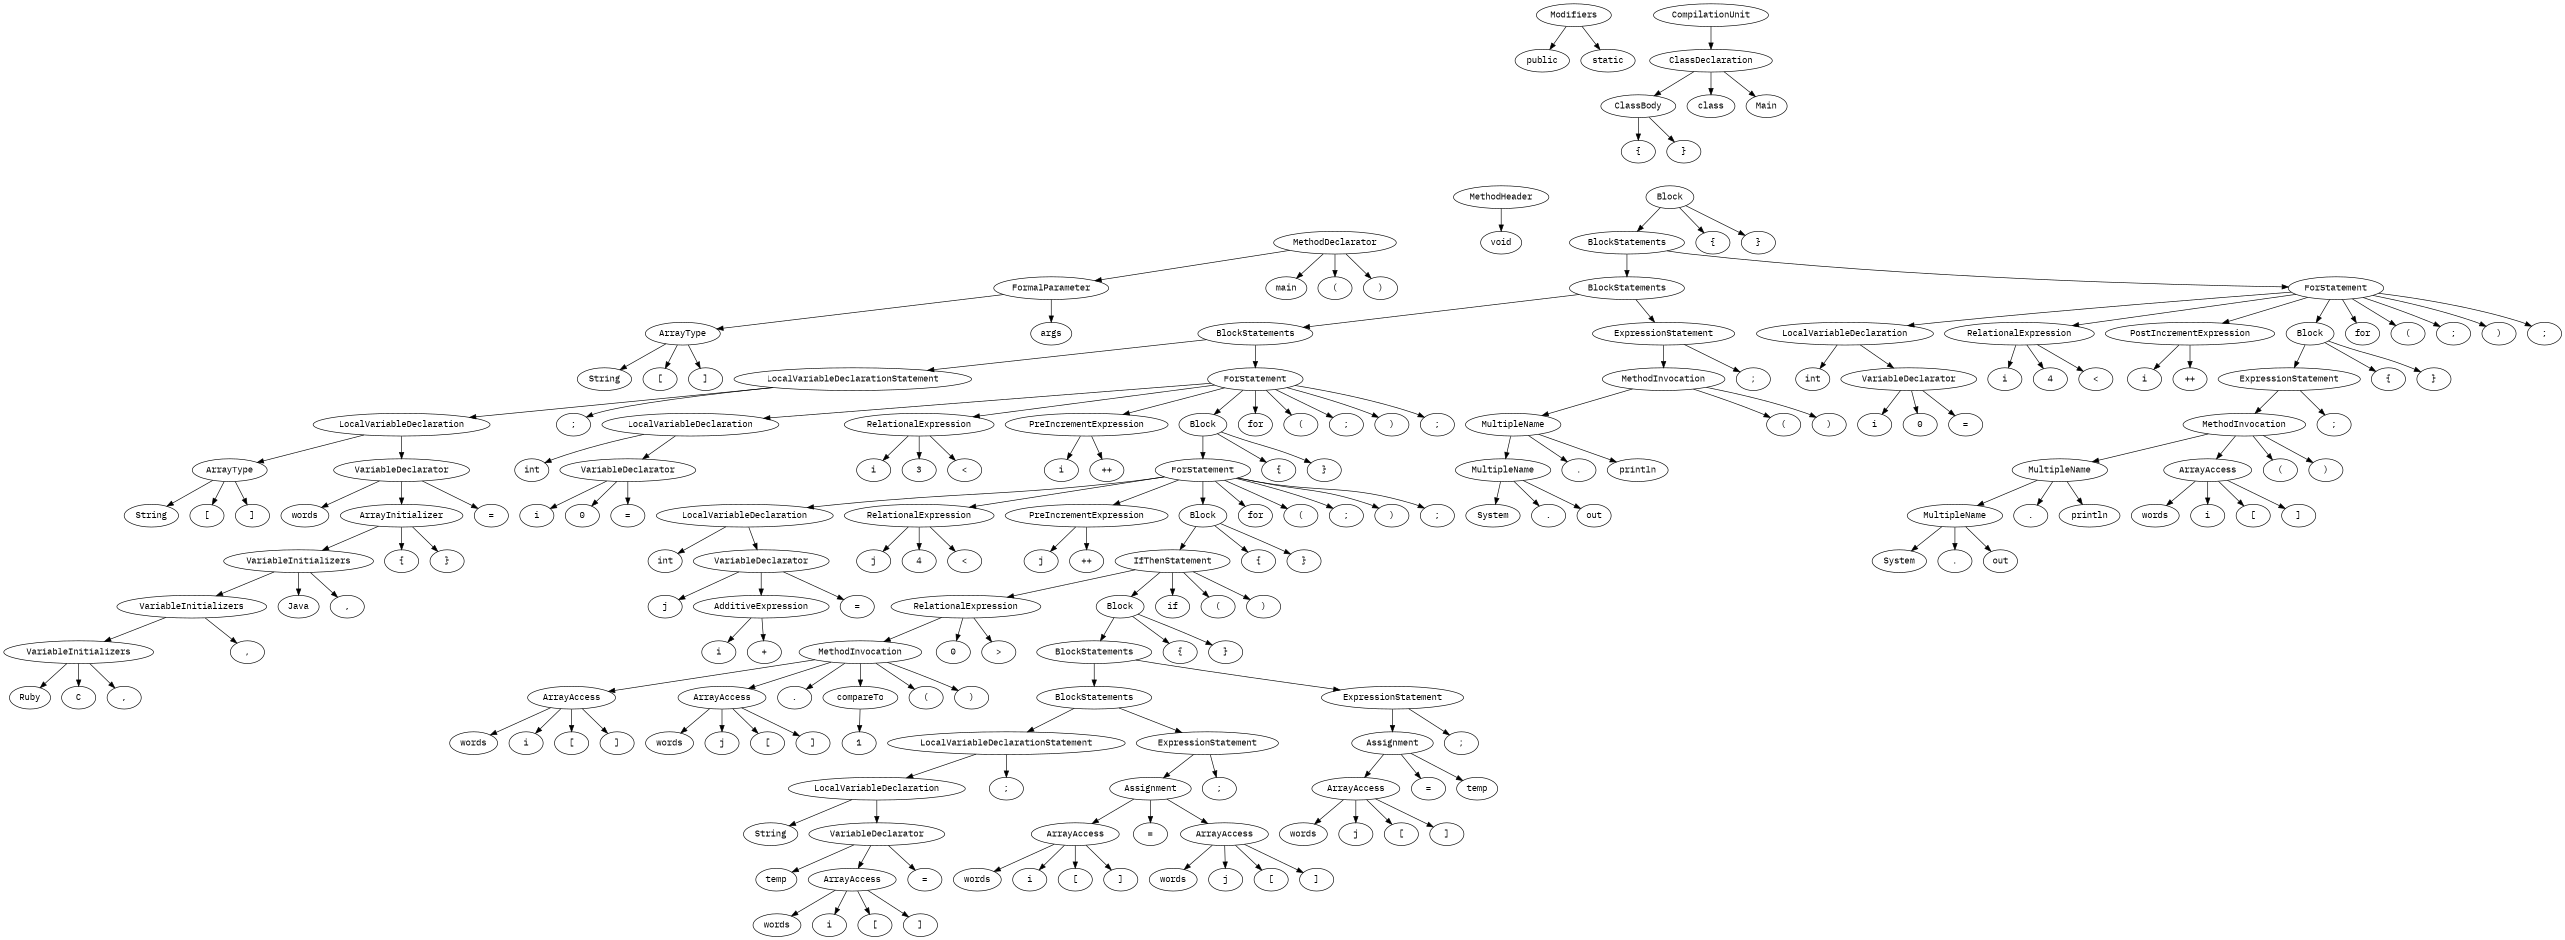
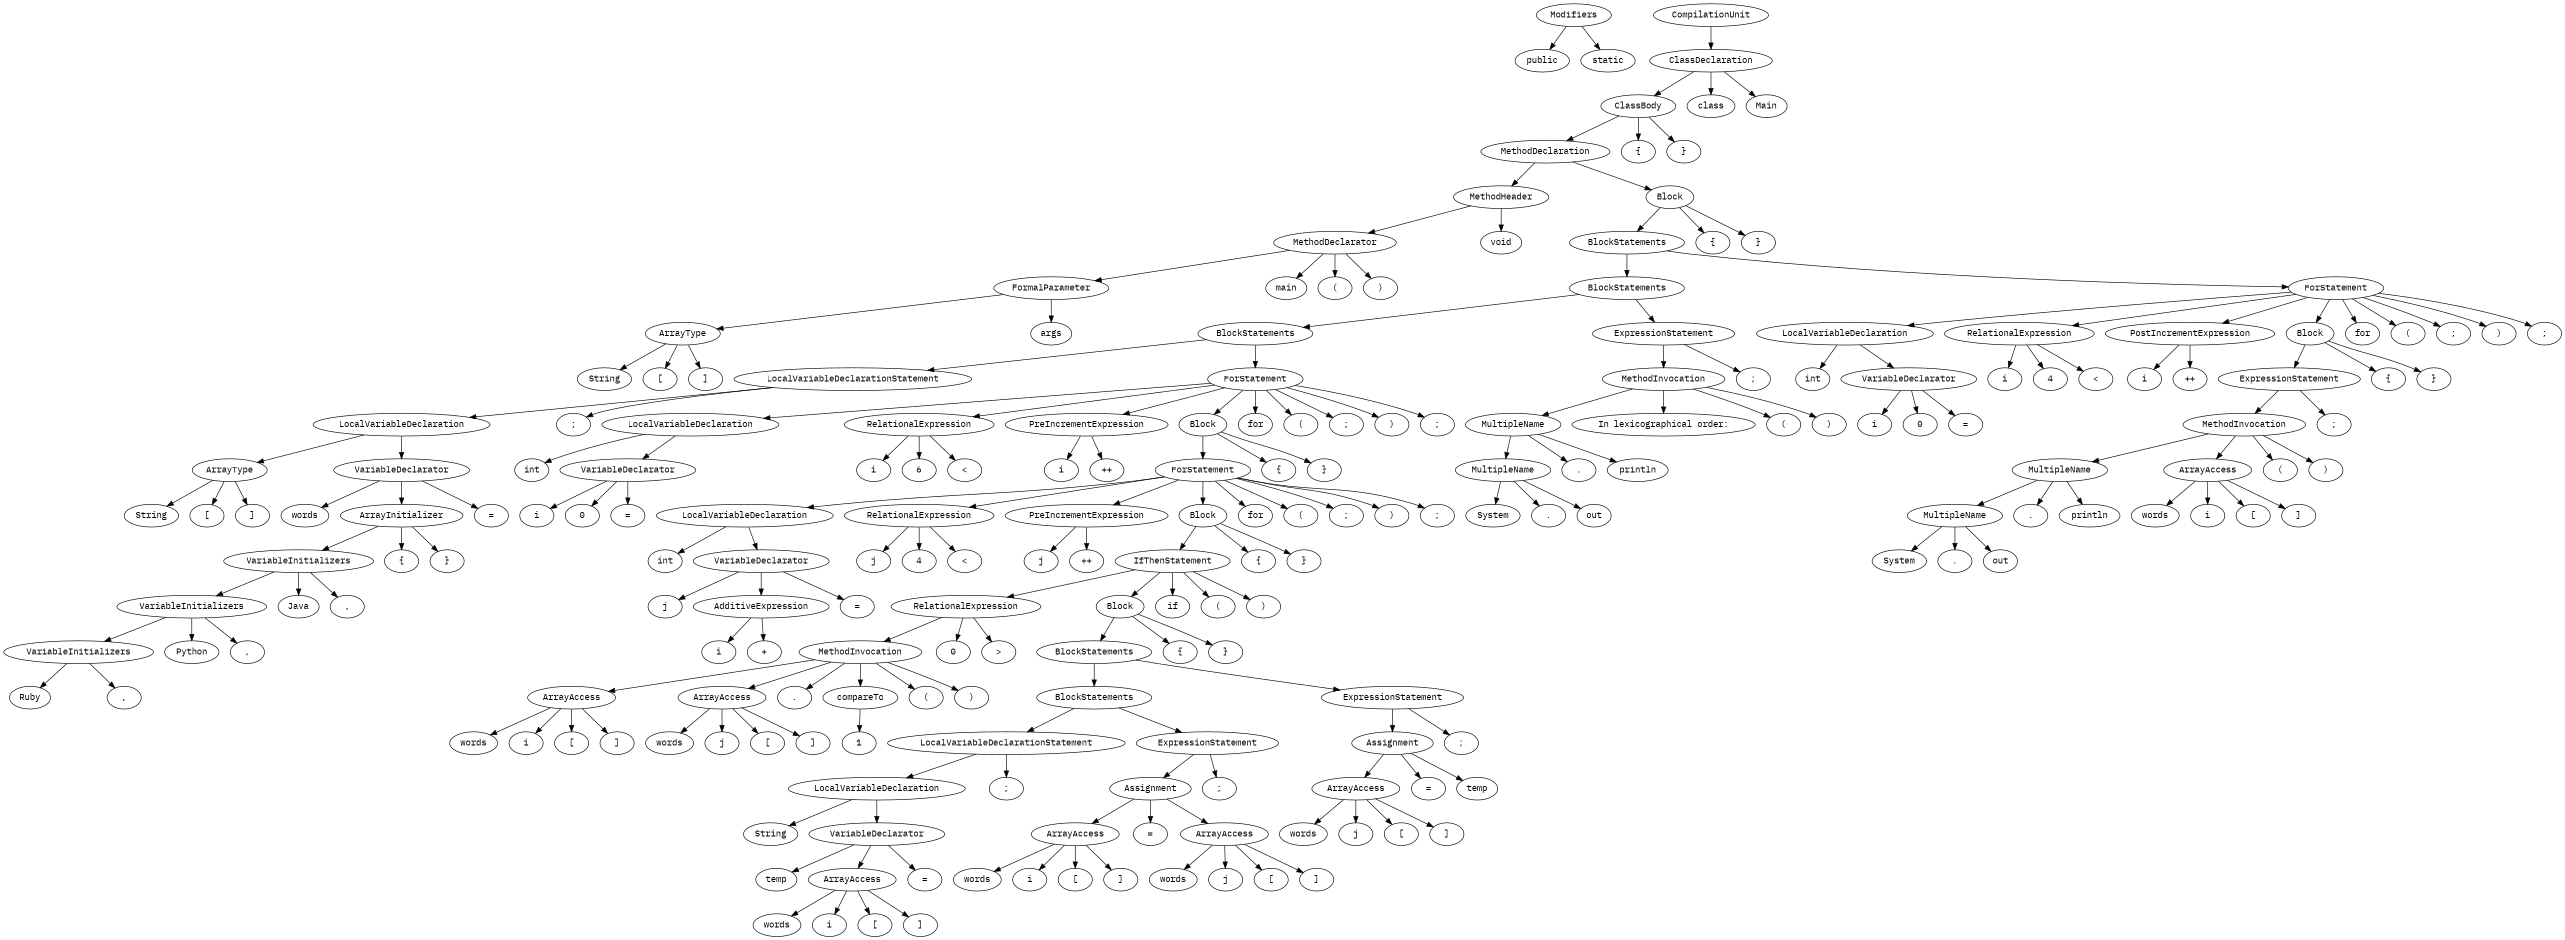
none -> (1545, 152)
none -> (1423, 219)
none -> (1664, 425)
(919, 470) -> (919, 470)
none -> (192, 652)
(79, 698) -> none
